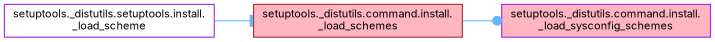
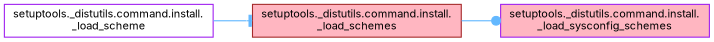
(109, 21) -> (109, 21)
